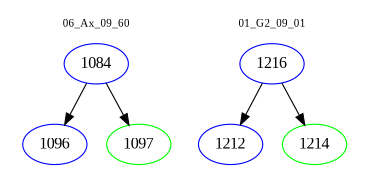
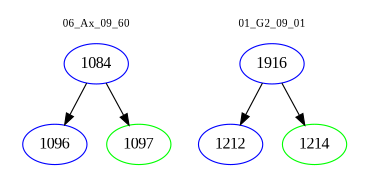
(272, 64) -> (272, 64)
